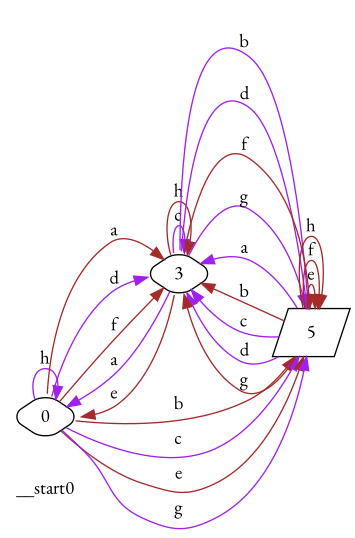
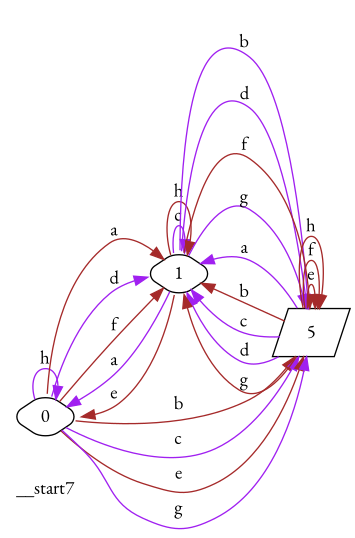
(179, 274) -> (179, 274)
(45, 489) -> (45, 489)
